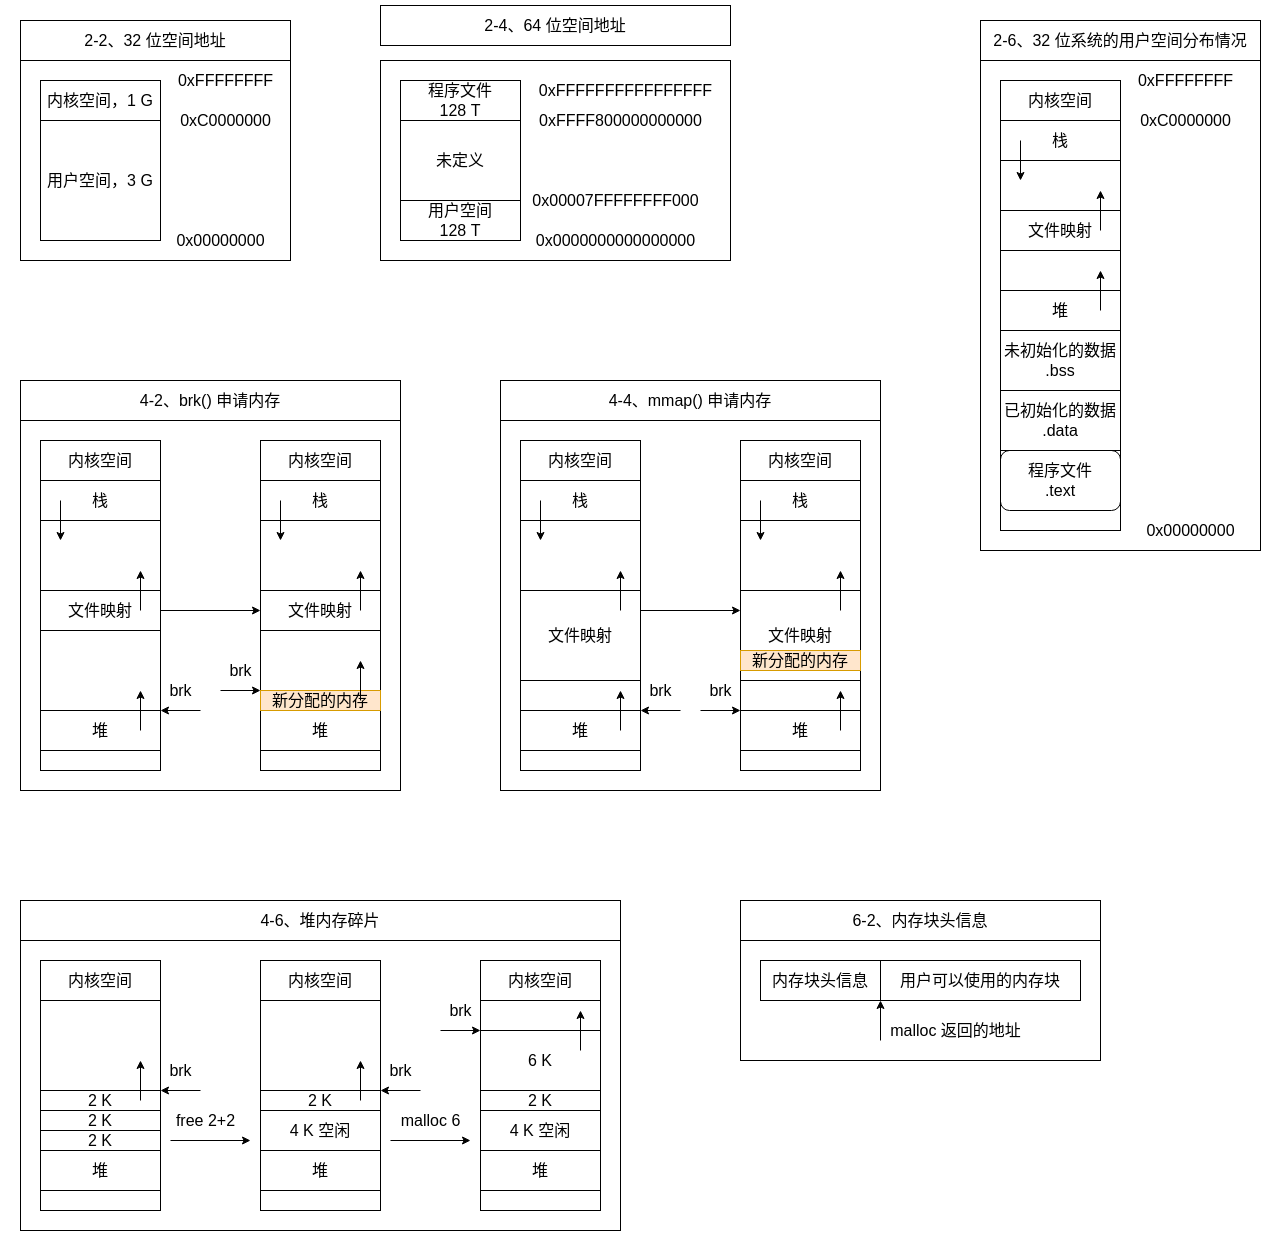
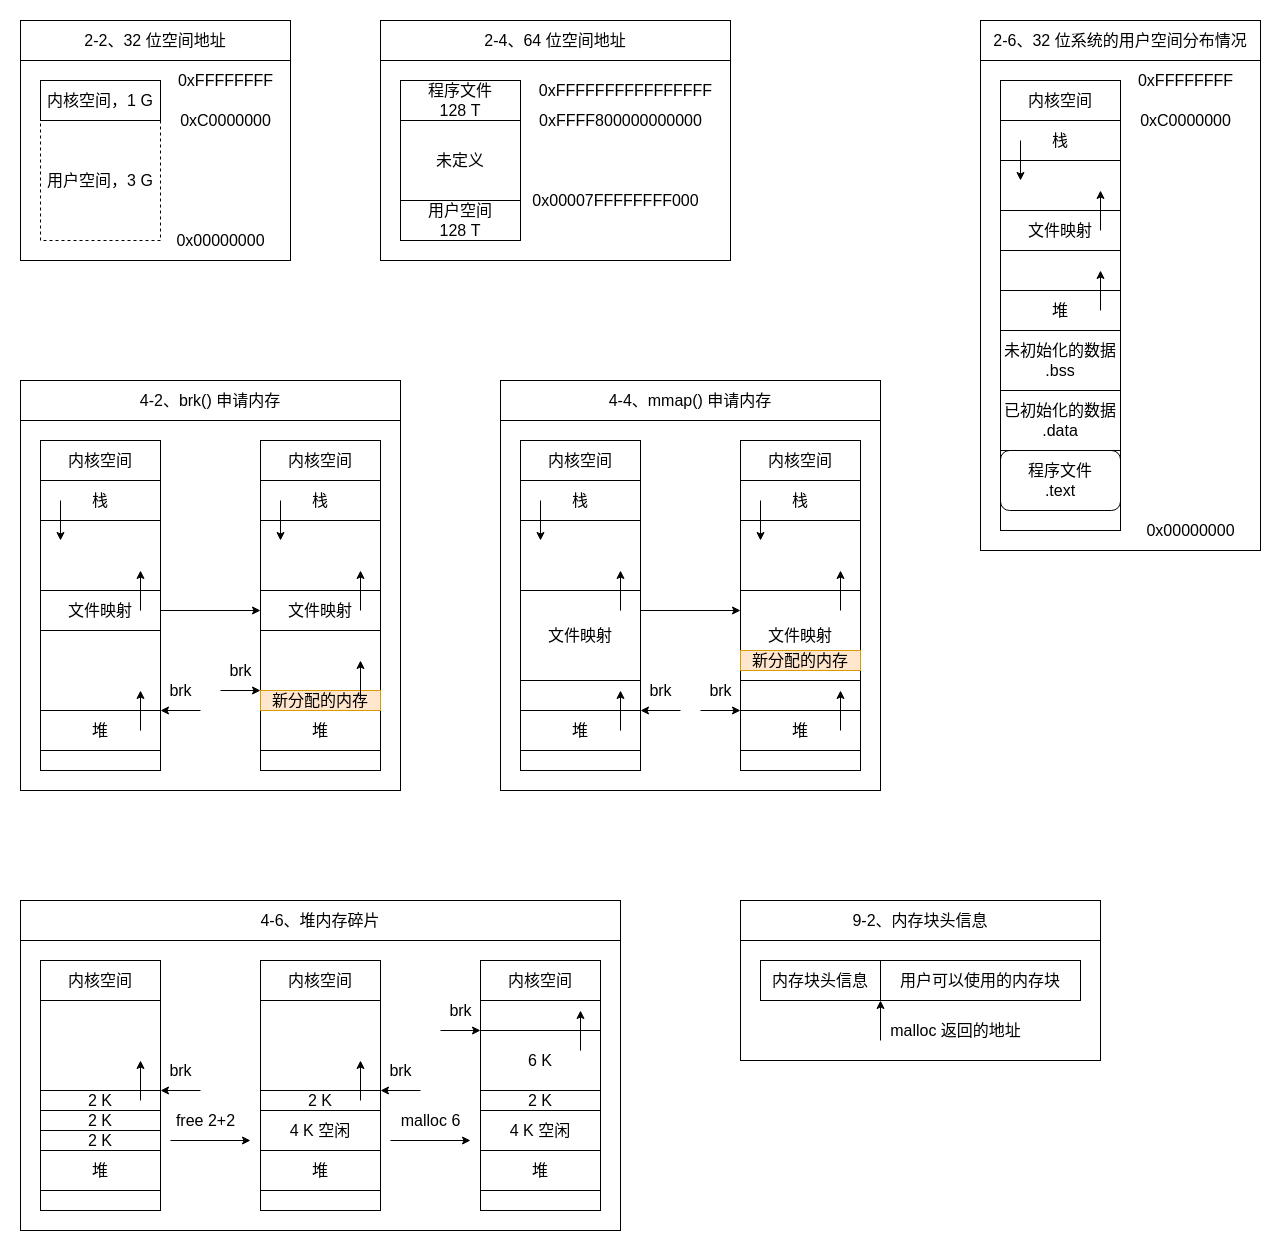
(556, 26) -> (556, 41)
(101, 181) -> (101, 181)
(616, 241) -> none
(921, 921) -> (921, 921)
